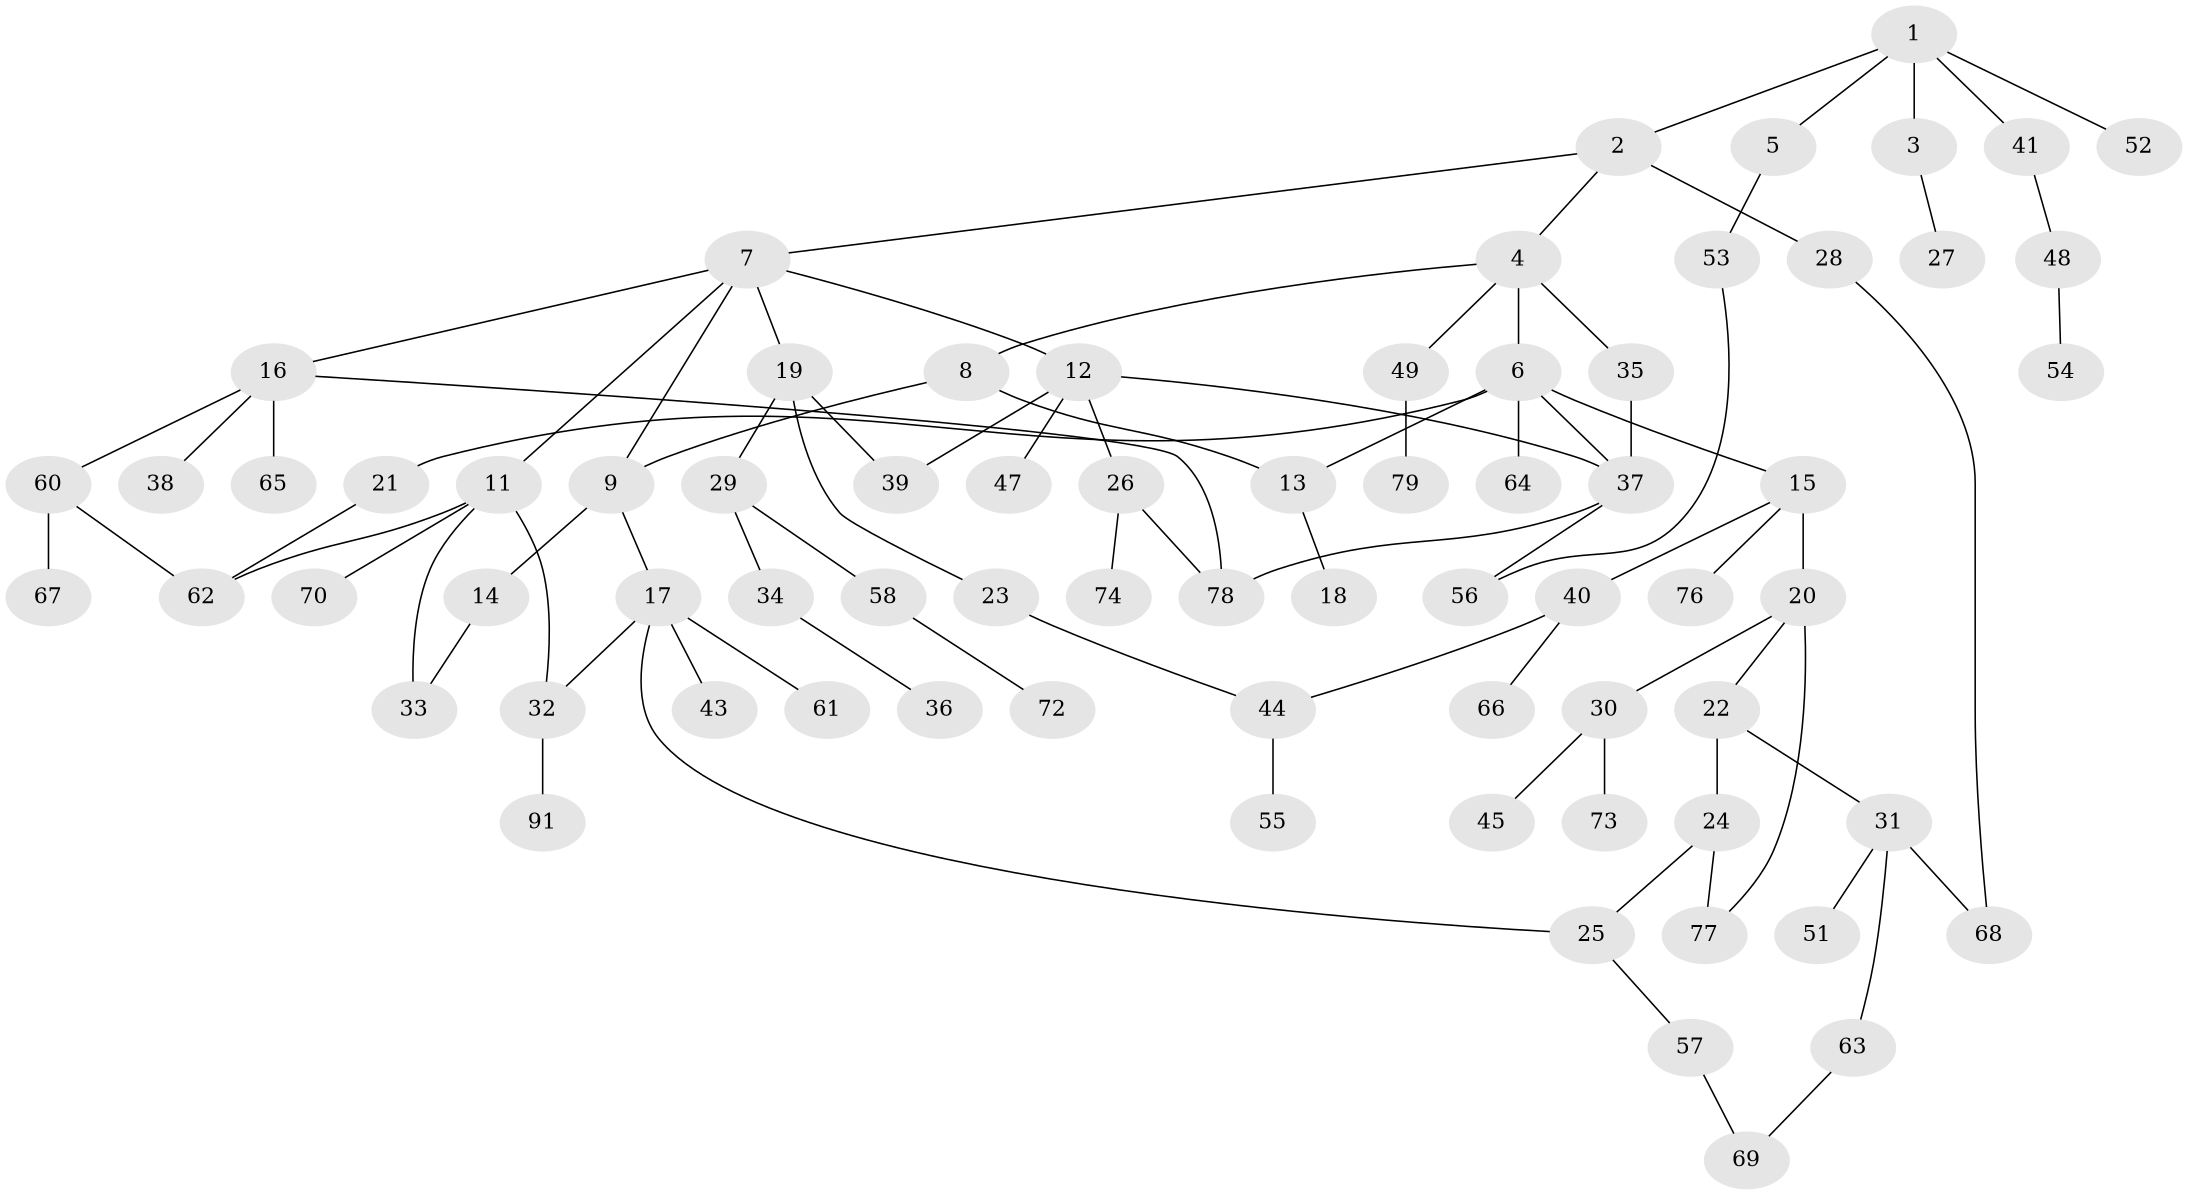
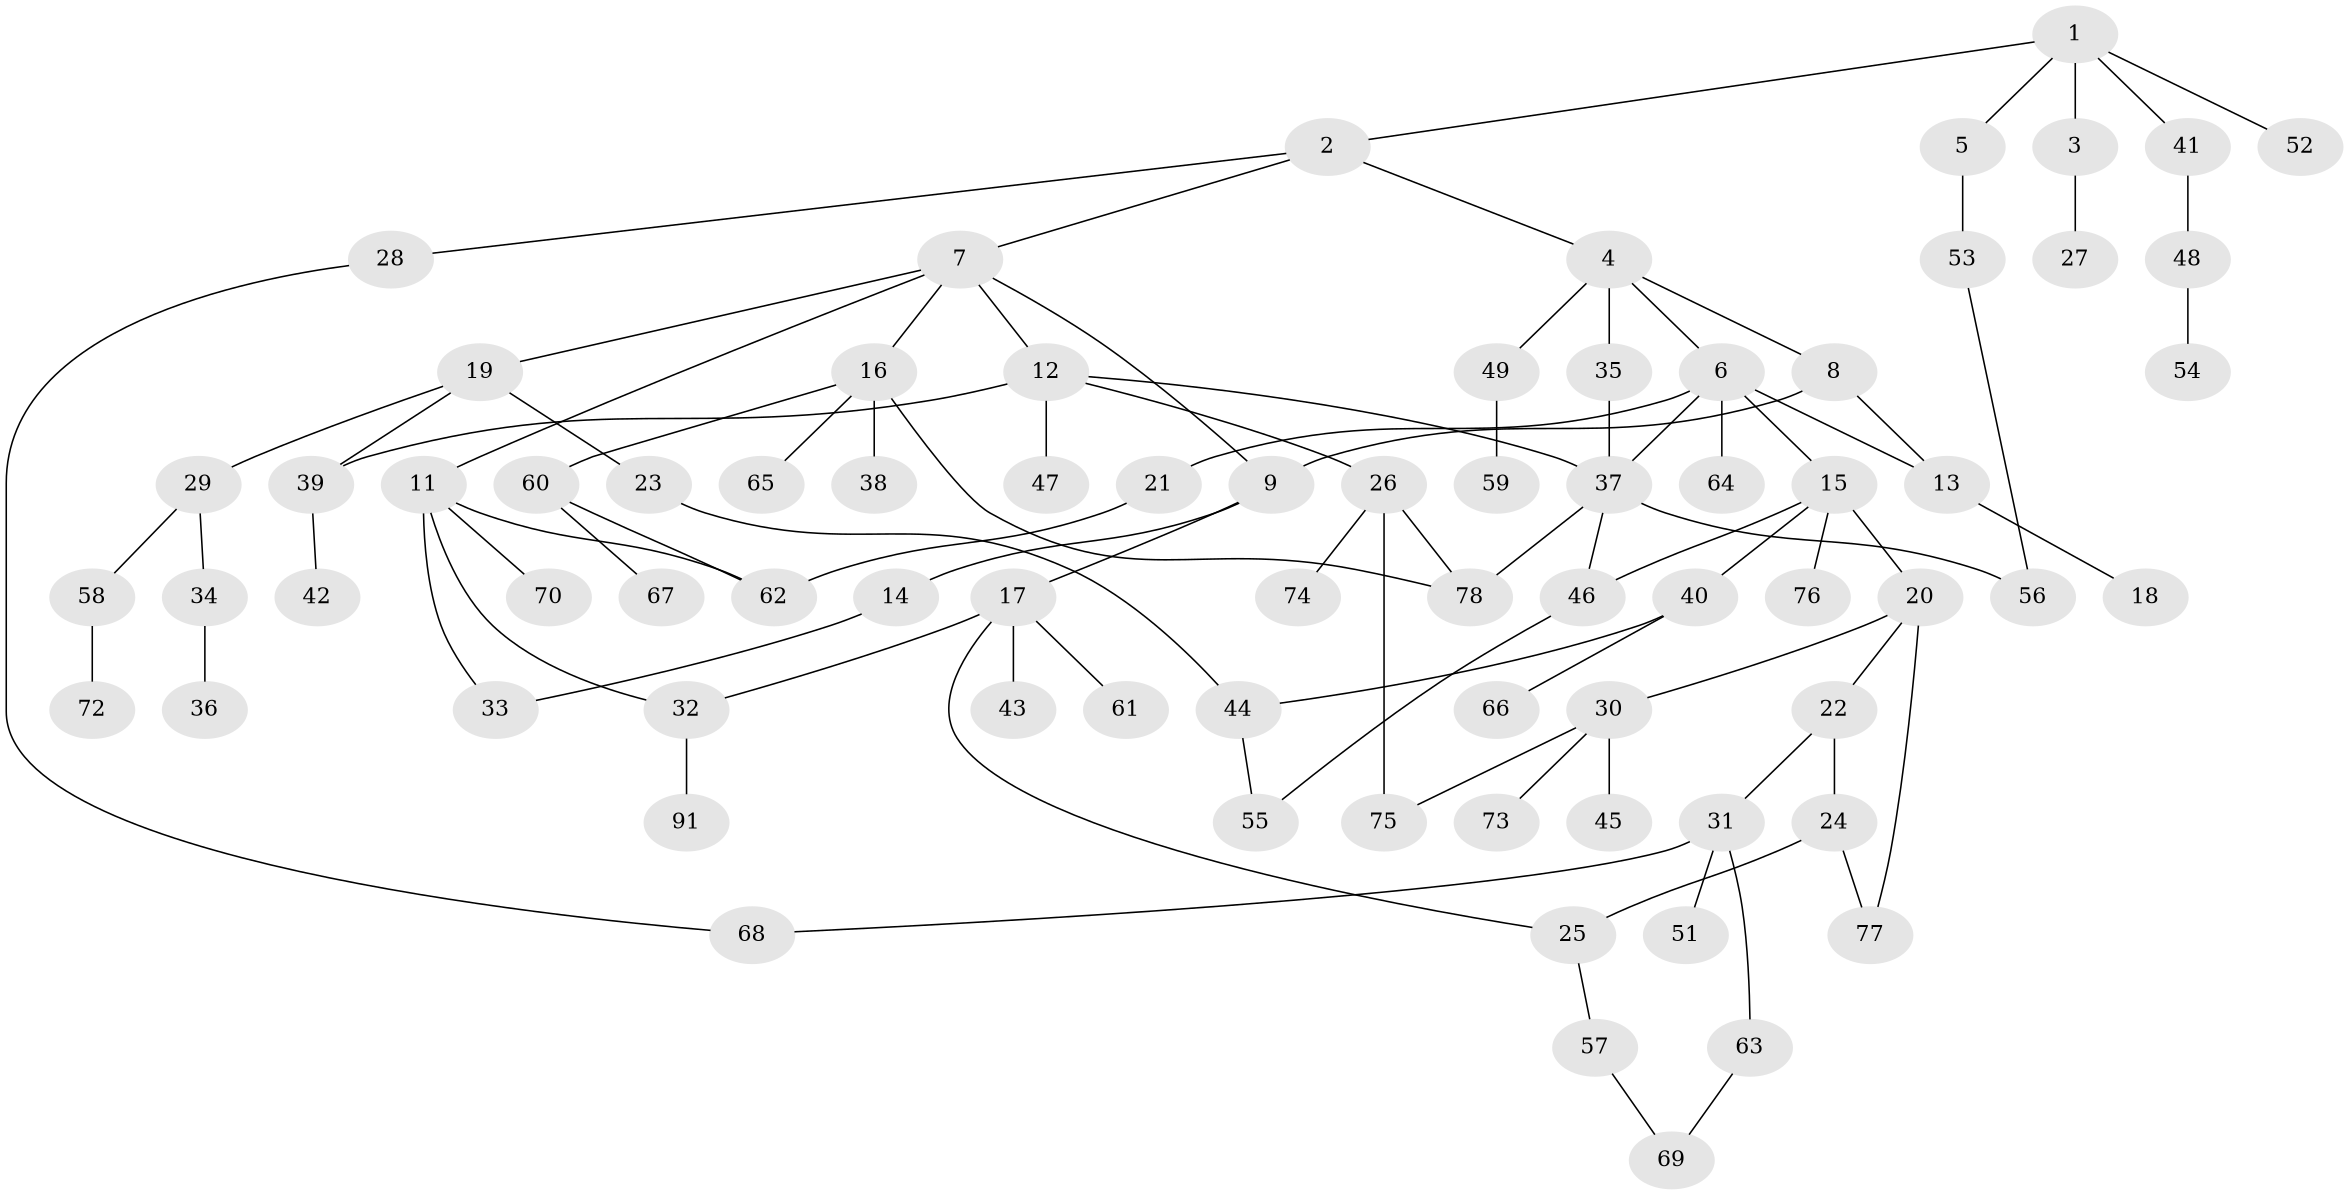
(1406, 485) -> (1497, 485)
none -> (317, 597)
none -> (1583, 597)
none -> (1384, 823)
